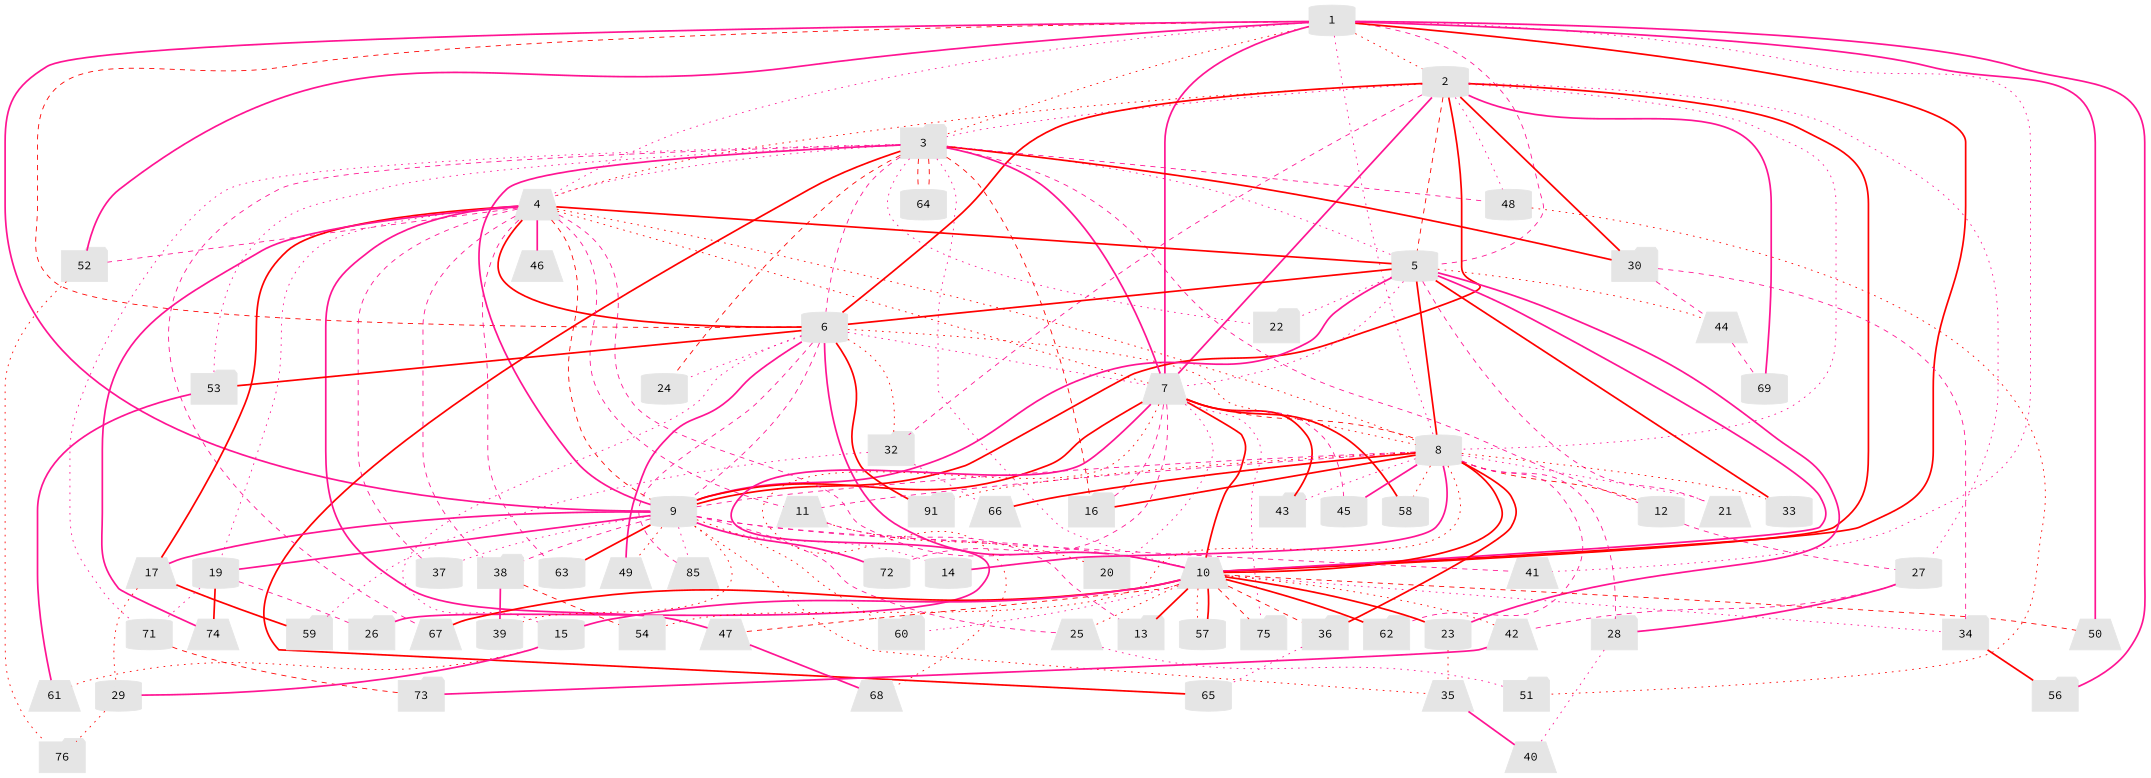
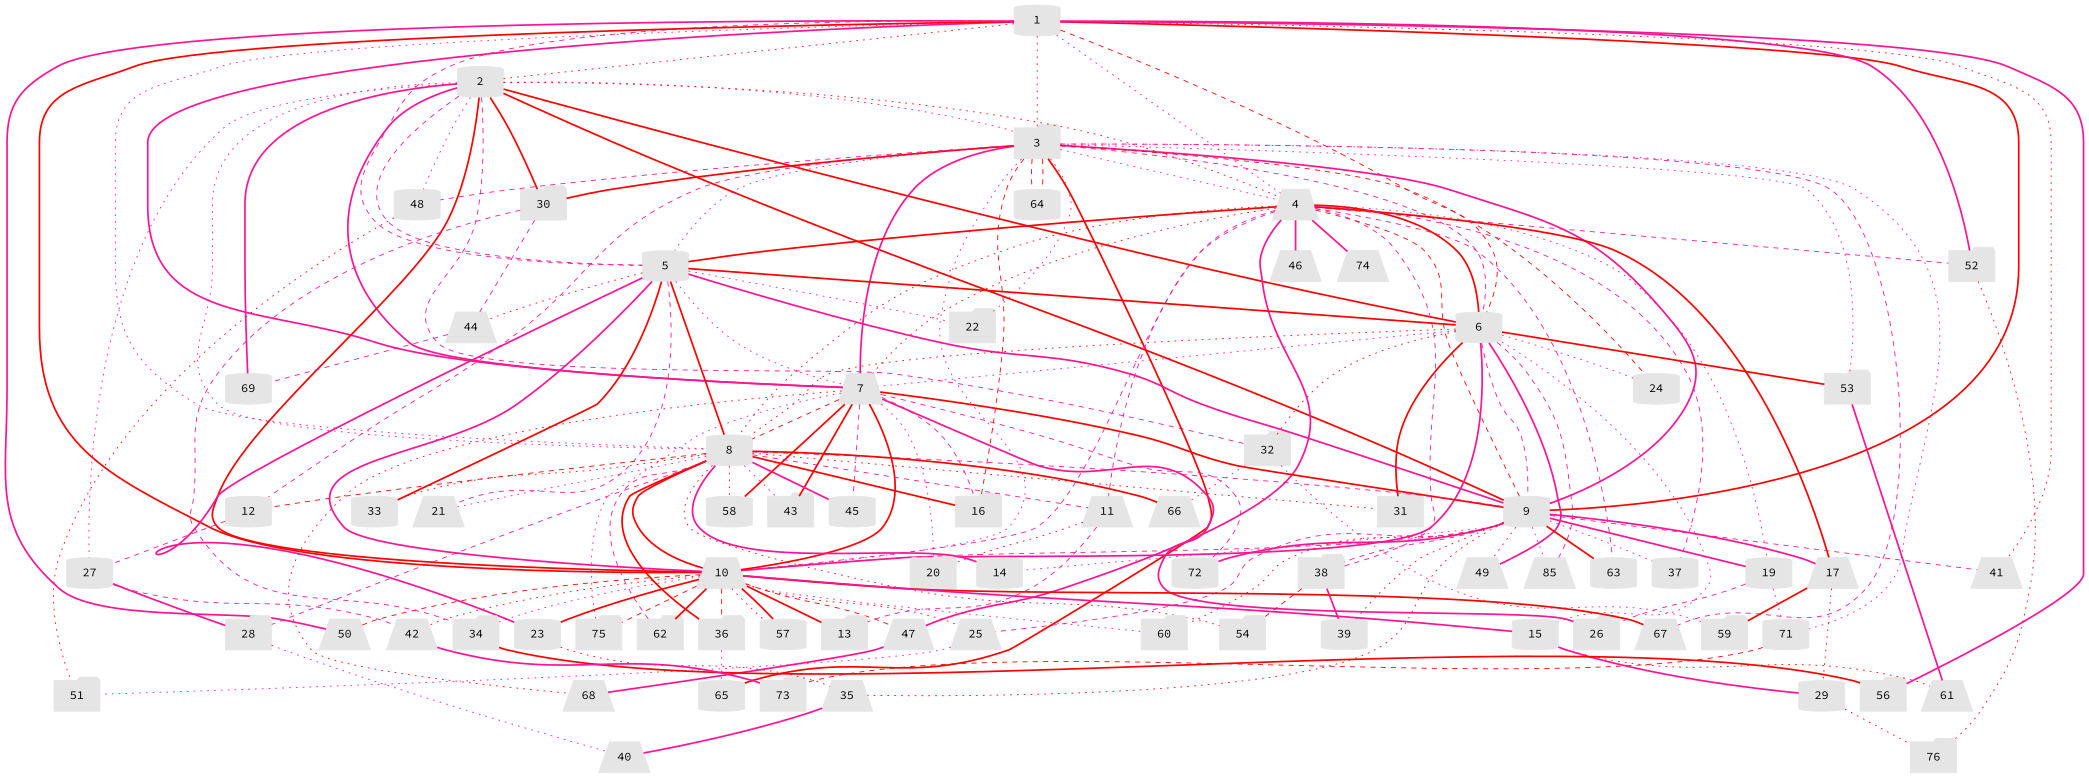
(209, 48) -> (1907, 68)
(1430, 174) -> (403, 232)
(2030, 185) -> (1861, 51)
(931, 512) -> (1401, 512)
(214, 605) -> none
